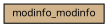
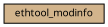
(54, 14) -> (54, 14)
